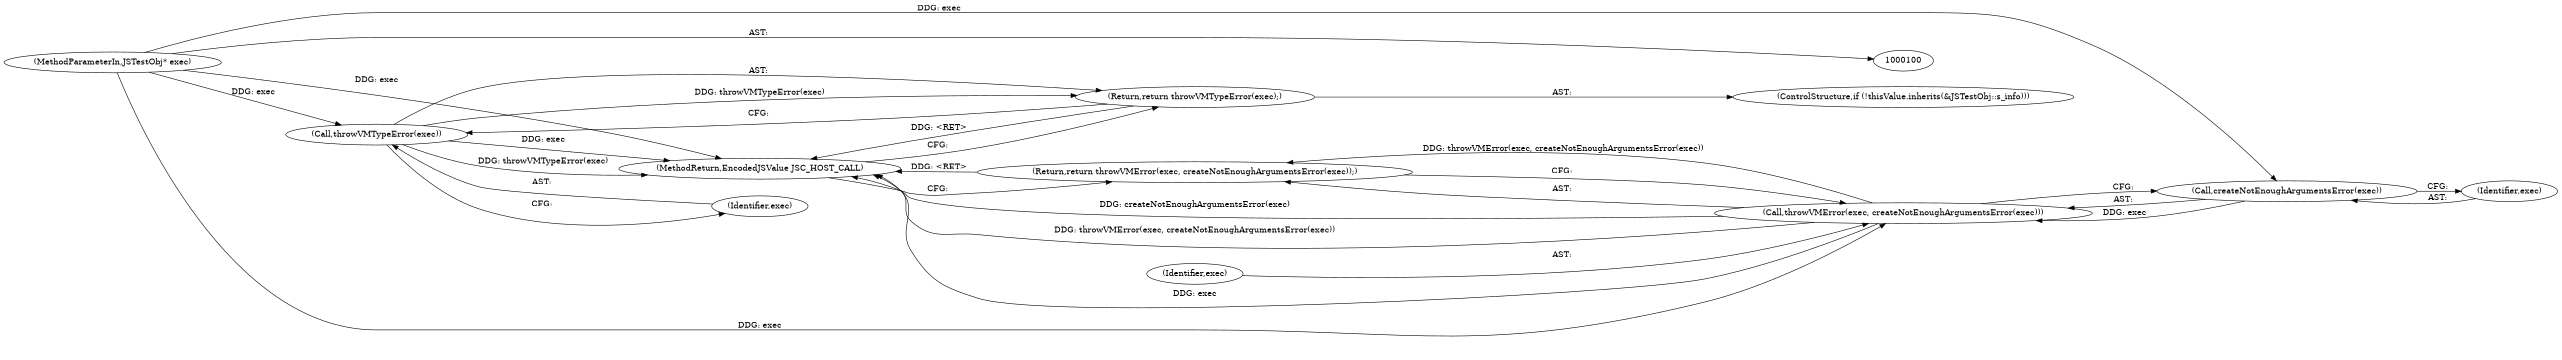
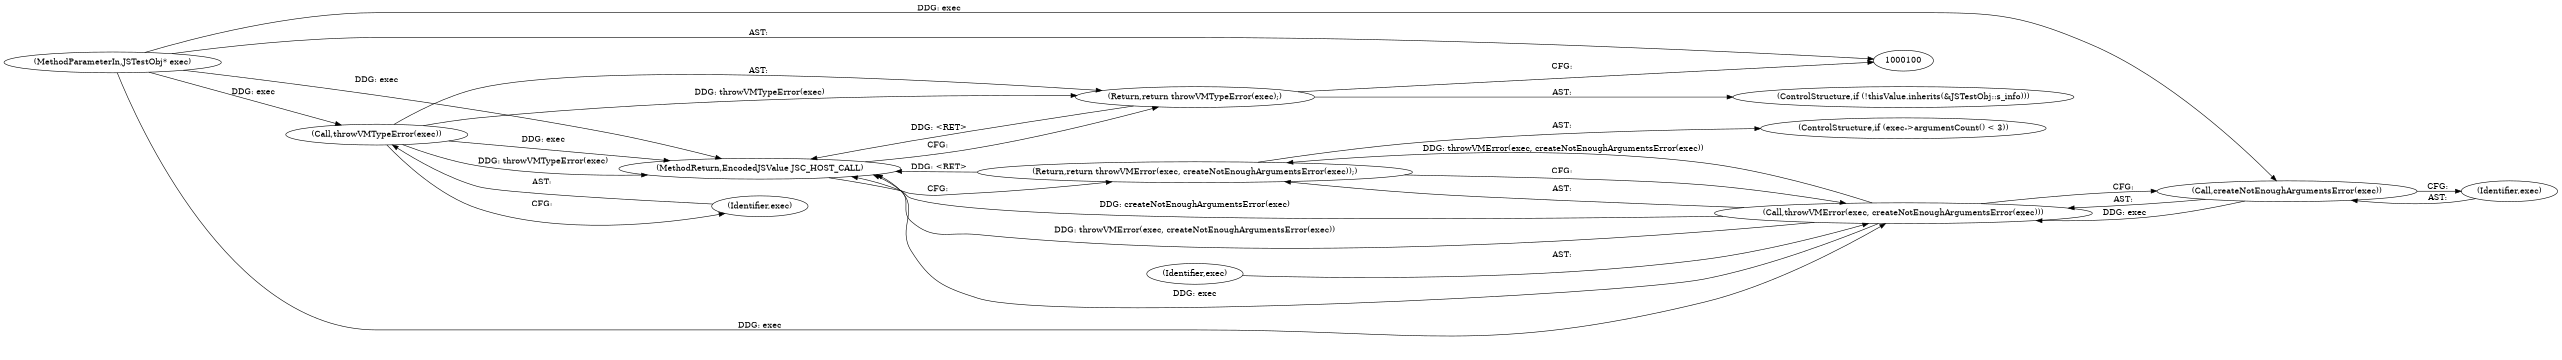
(790, 123) -> (1583, 77)
none -> (1903, 128)
